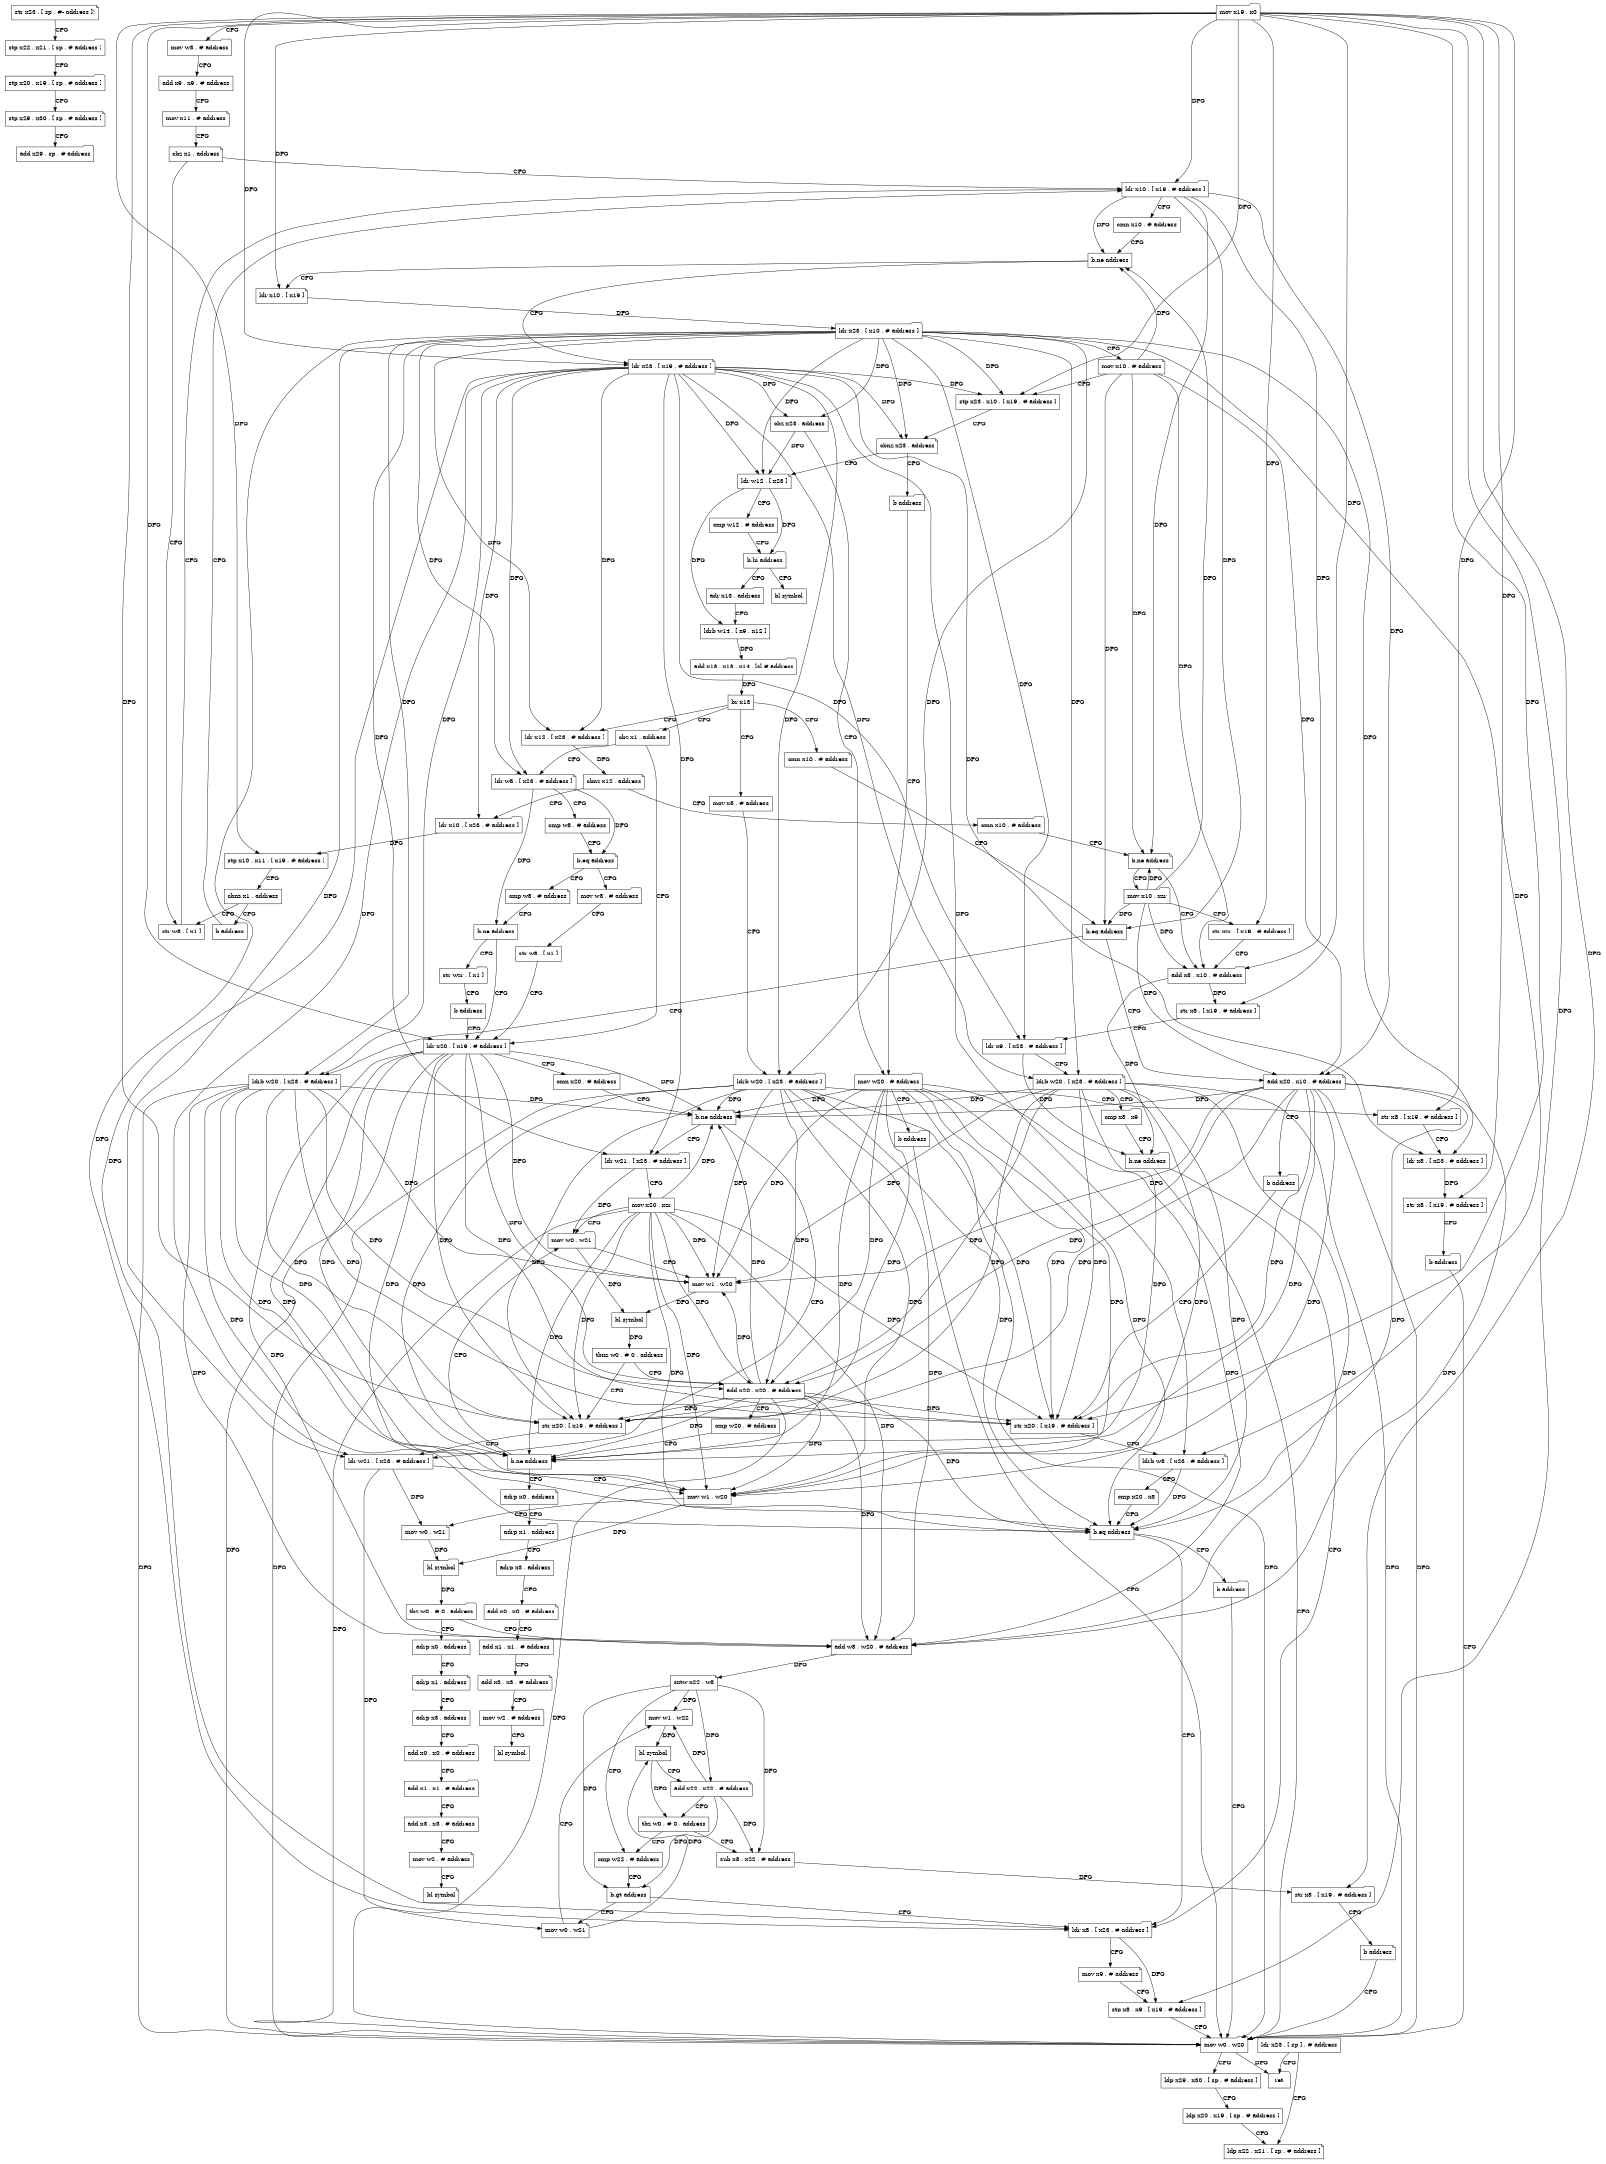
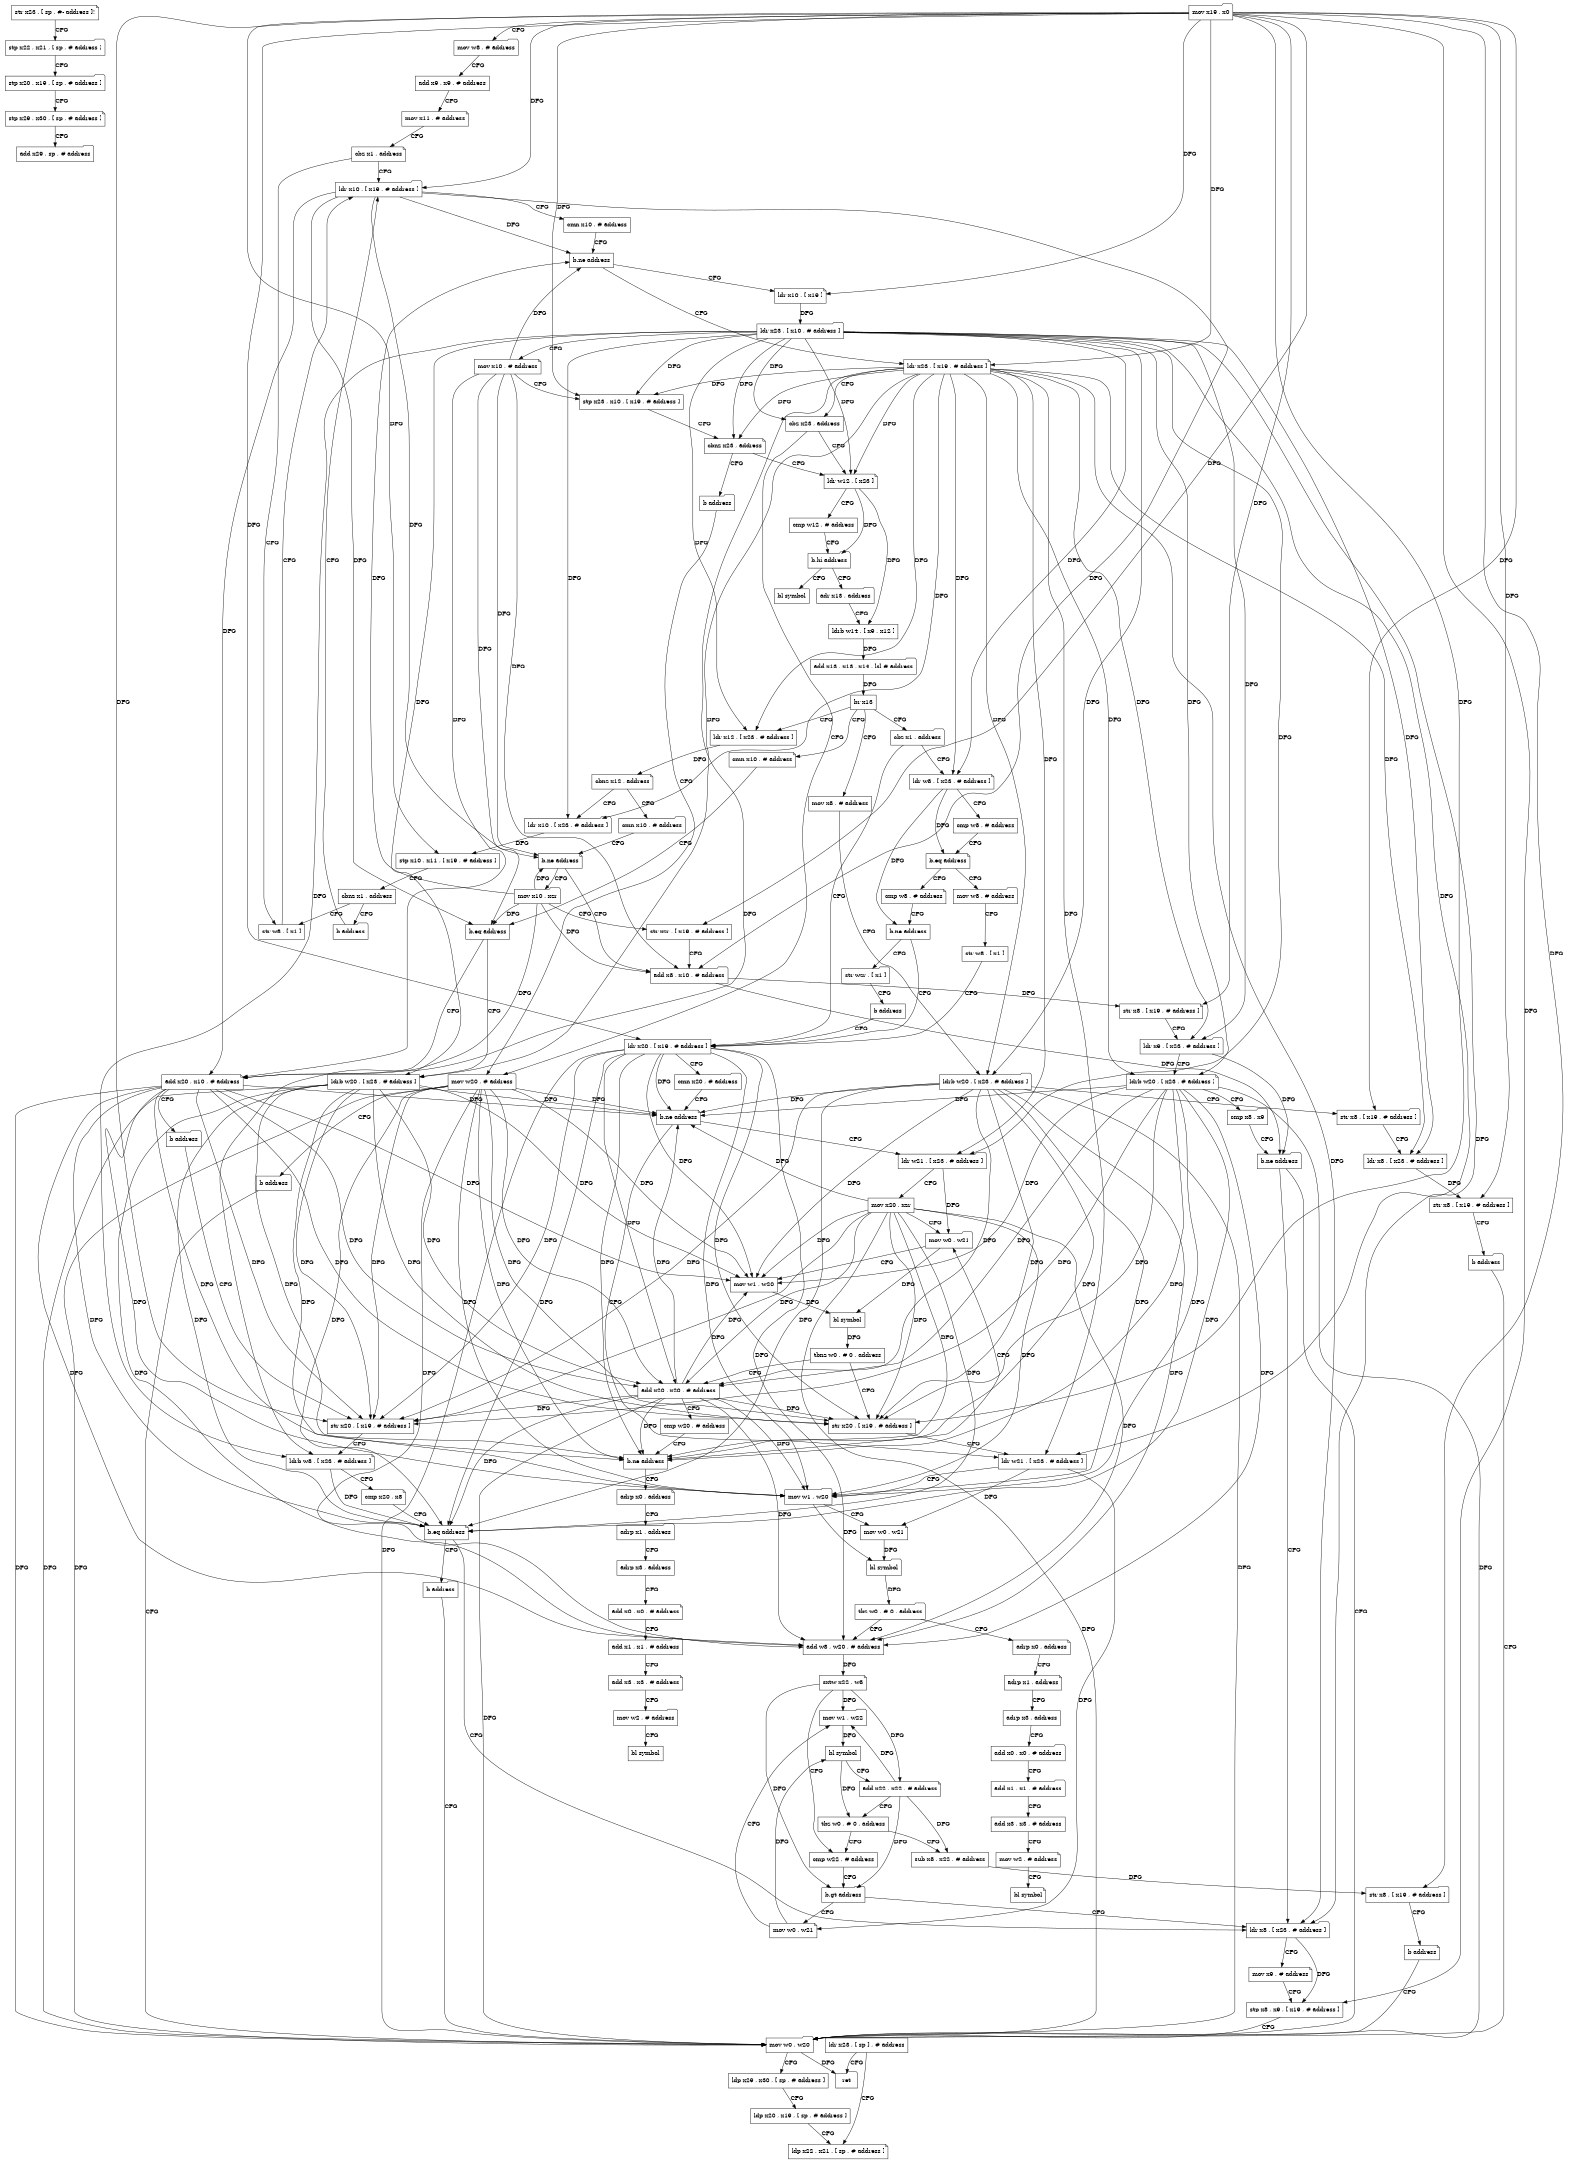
(770, 384) -> (847, 384)
(798, 446) -> (839, 446)
none -> (568, 493)
(764, 1753) -> none
